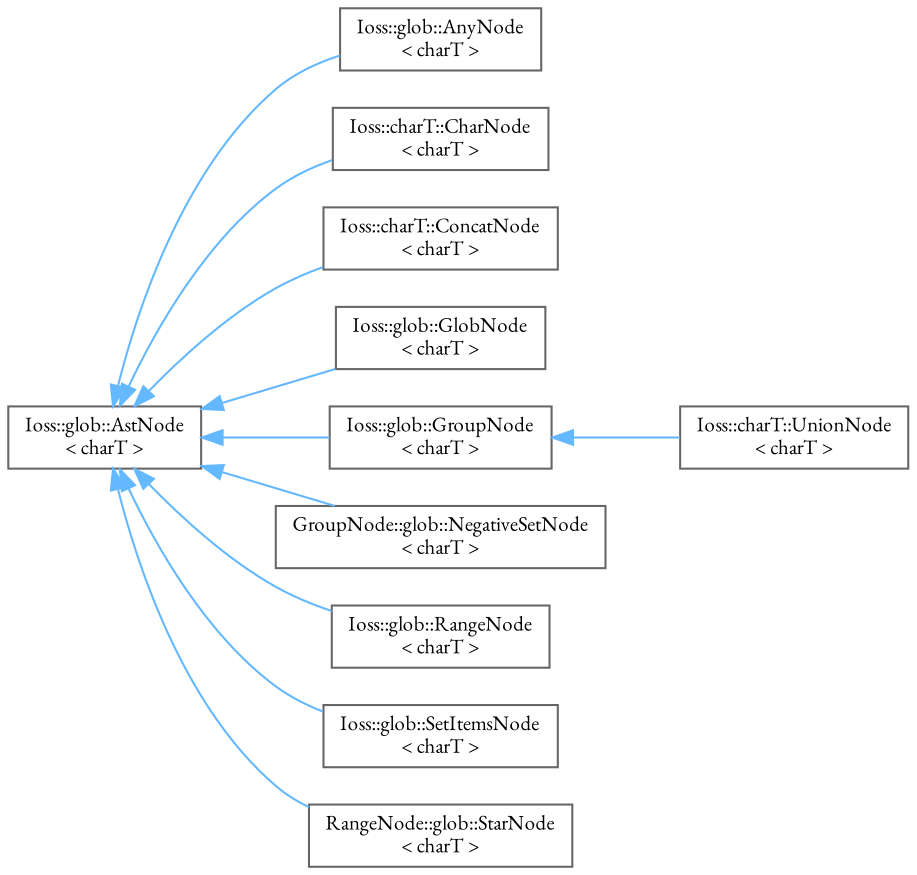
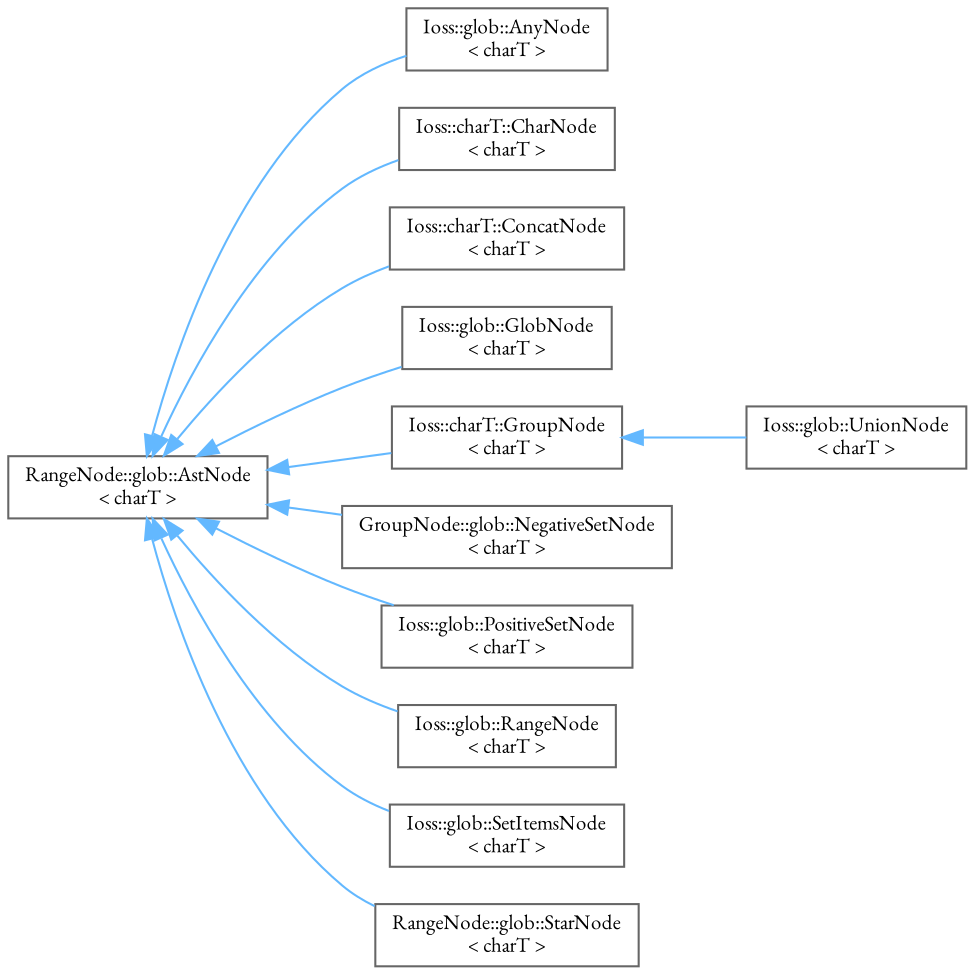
(105, 438) -> (138, 487)
(441, 438) -> (507, 438)
(794, 438) -> (856, 438)
none -> (507, 637)
